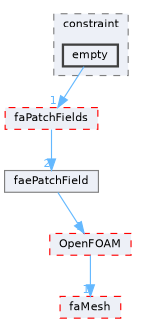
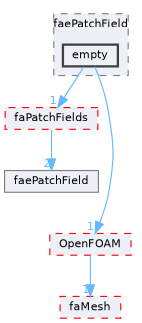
(91, 25) -> (91, 25)
(68, 208) -> (113, 144)
